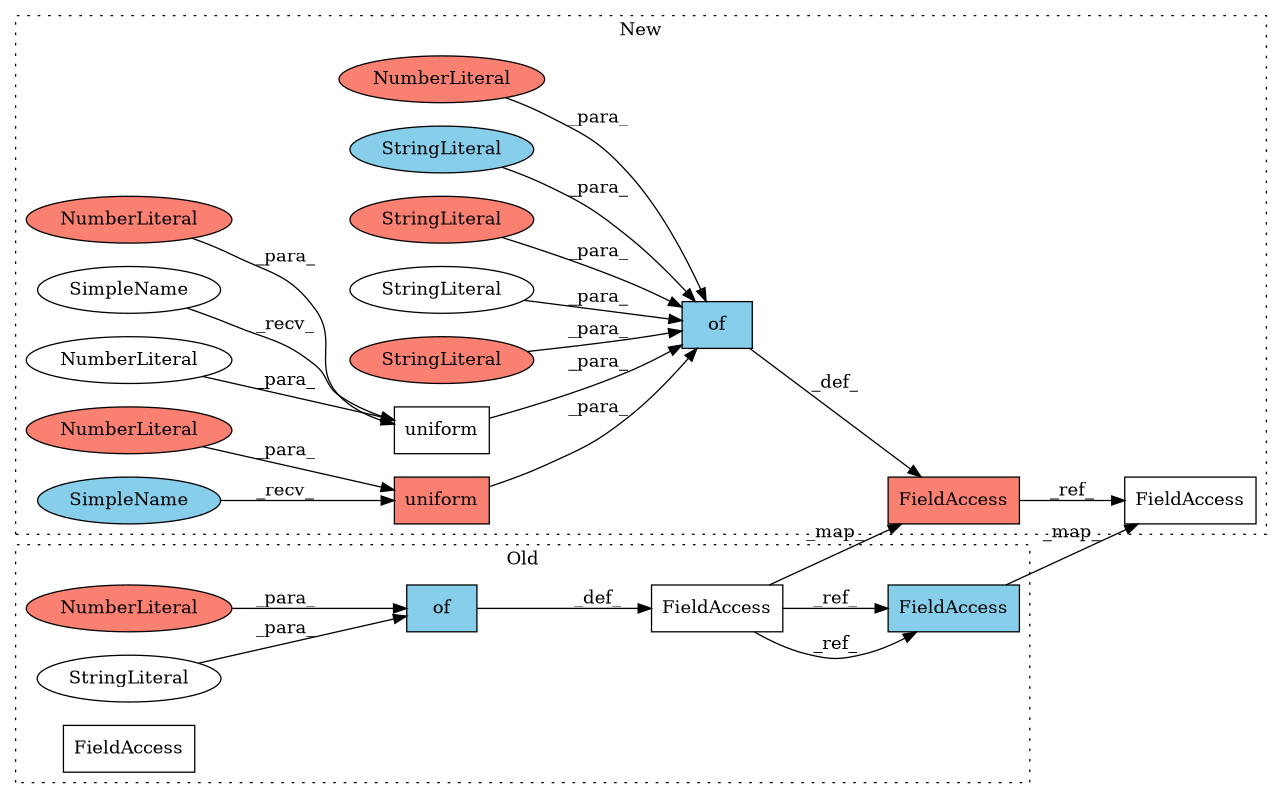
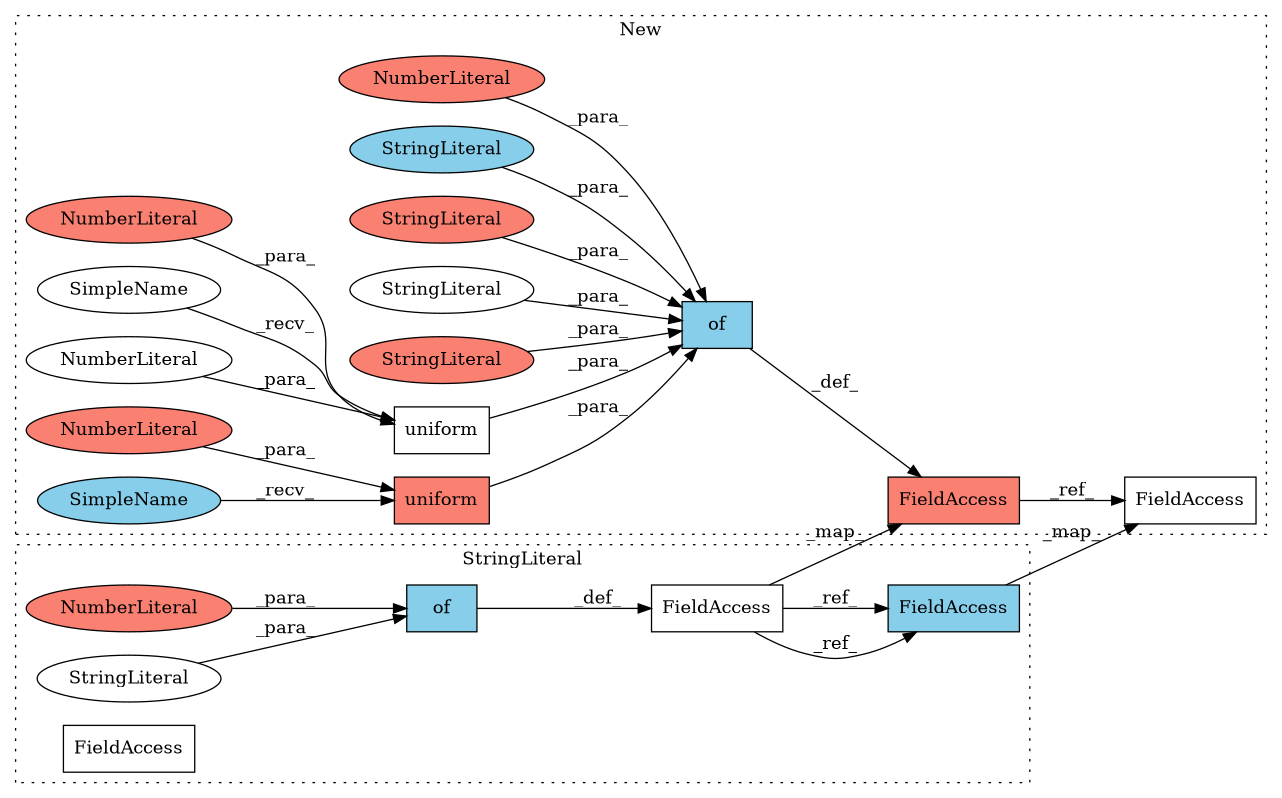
(523, 560) -> (523, 560)
